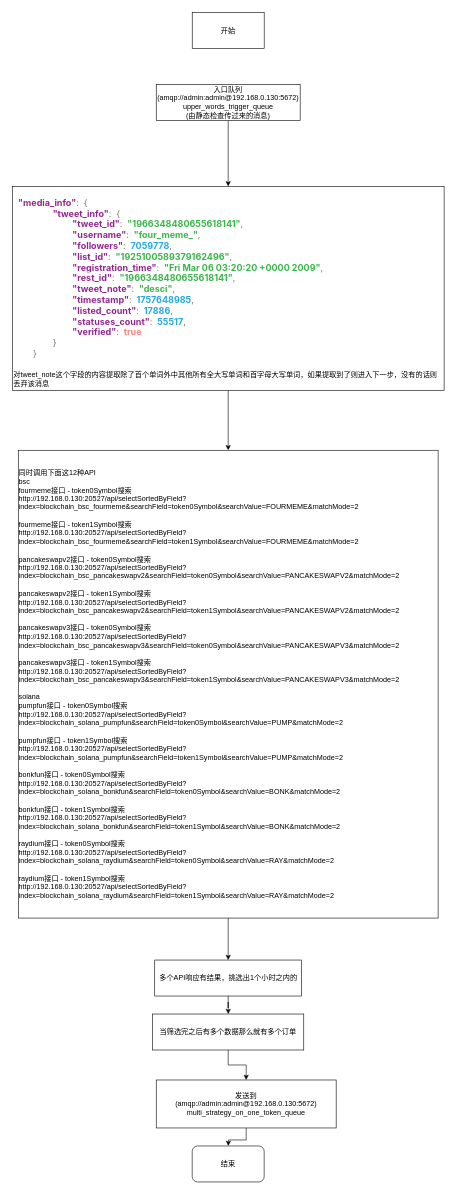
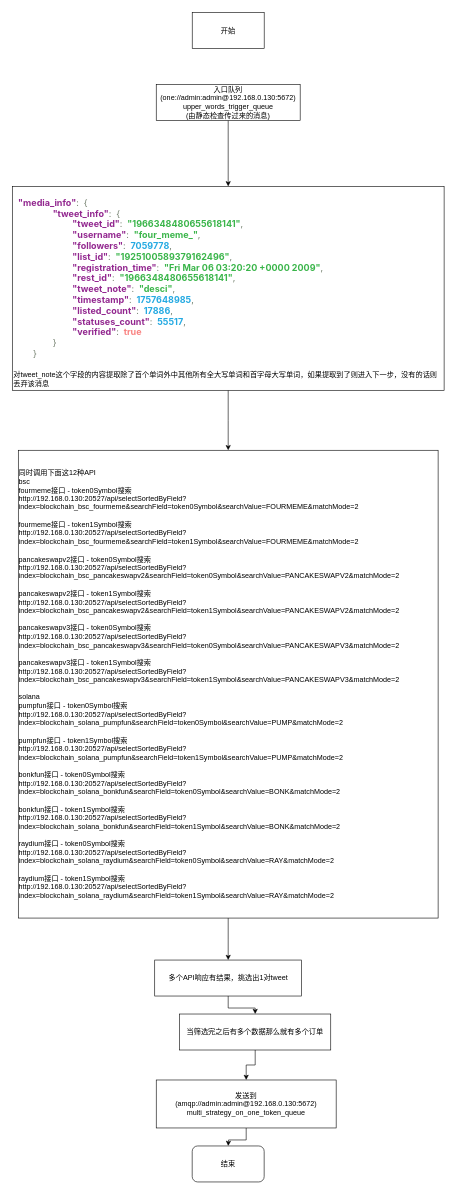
(228, 102) -> (228, 102)
(229, 978) -> (229, 978)
(228, 1032) -> (255, 1032)
